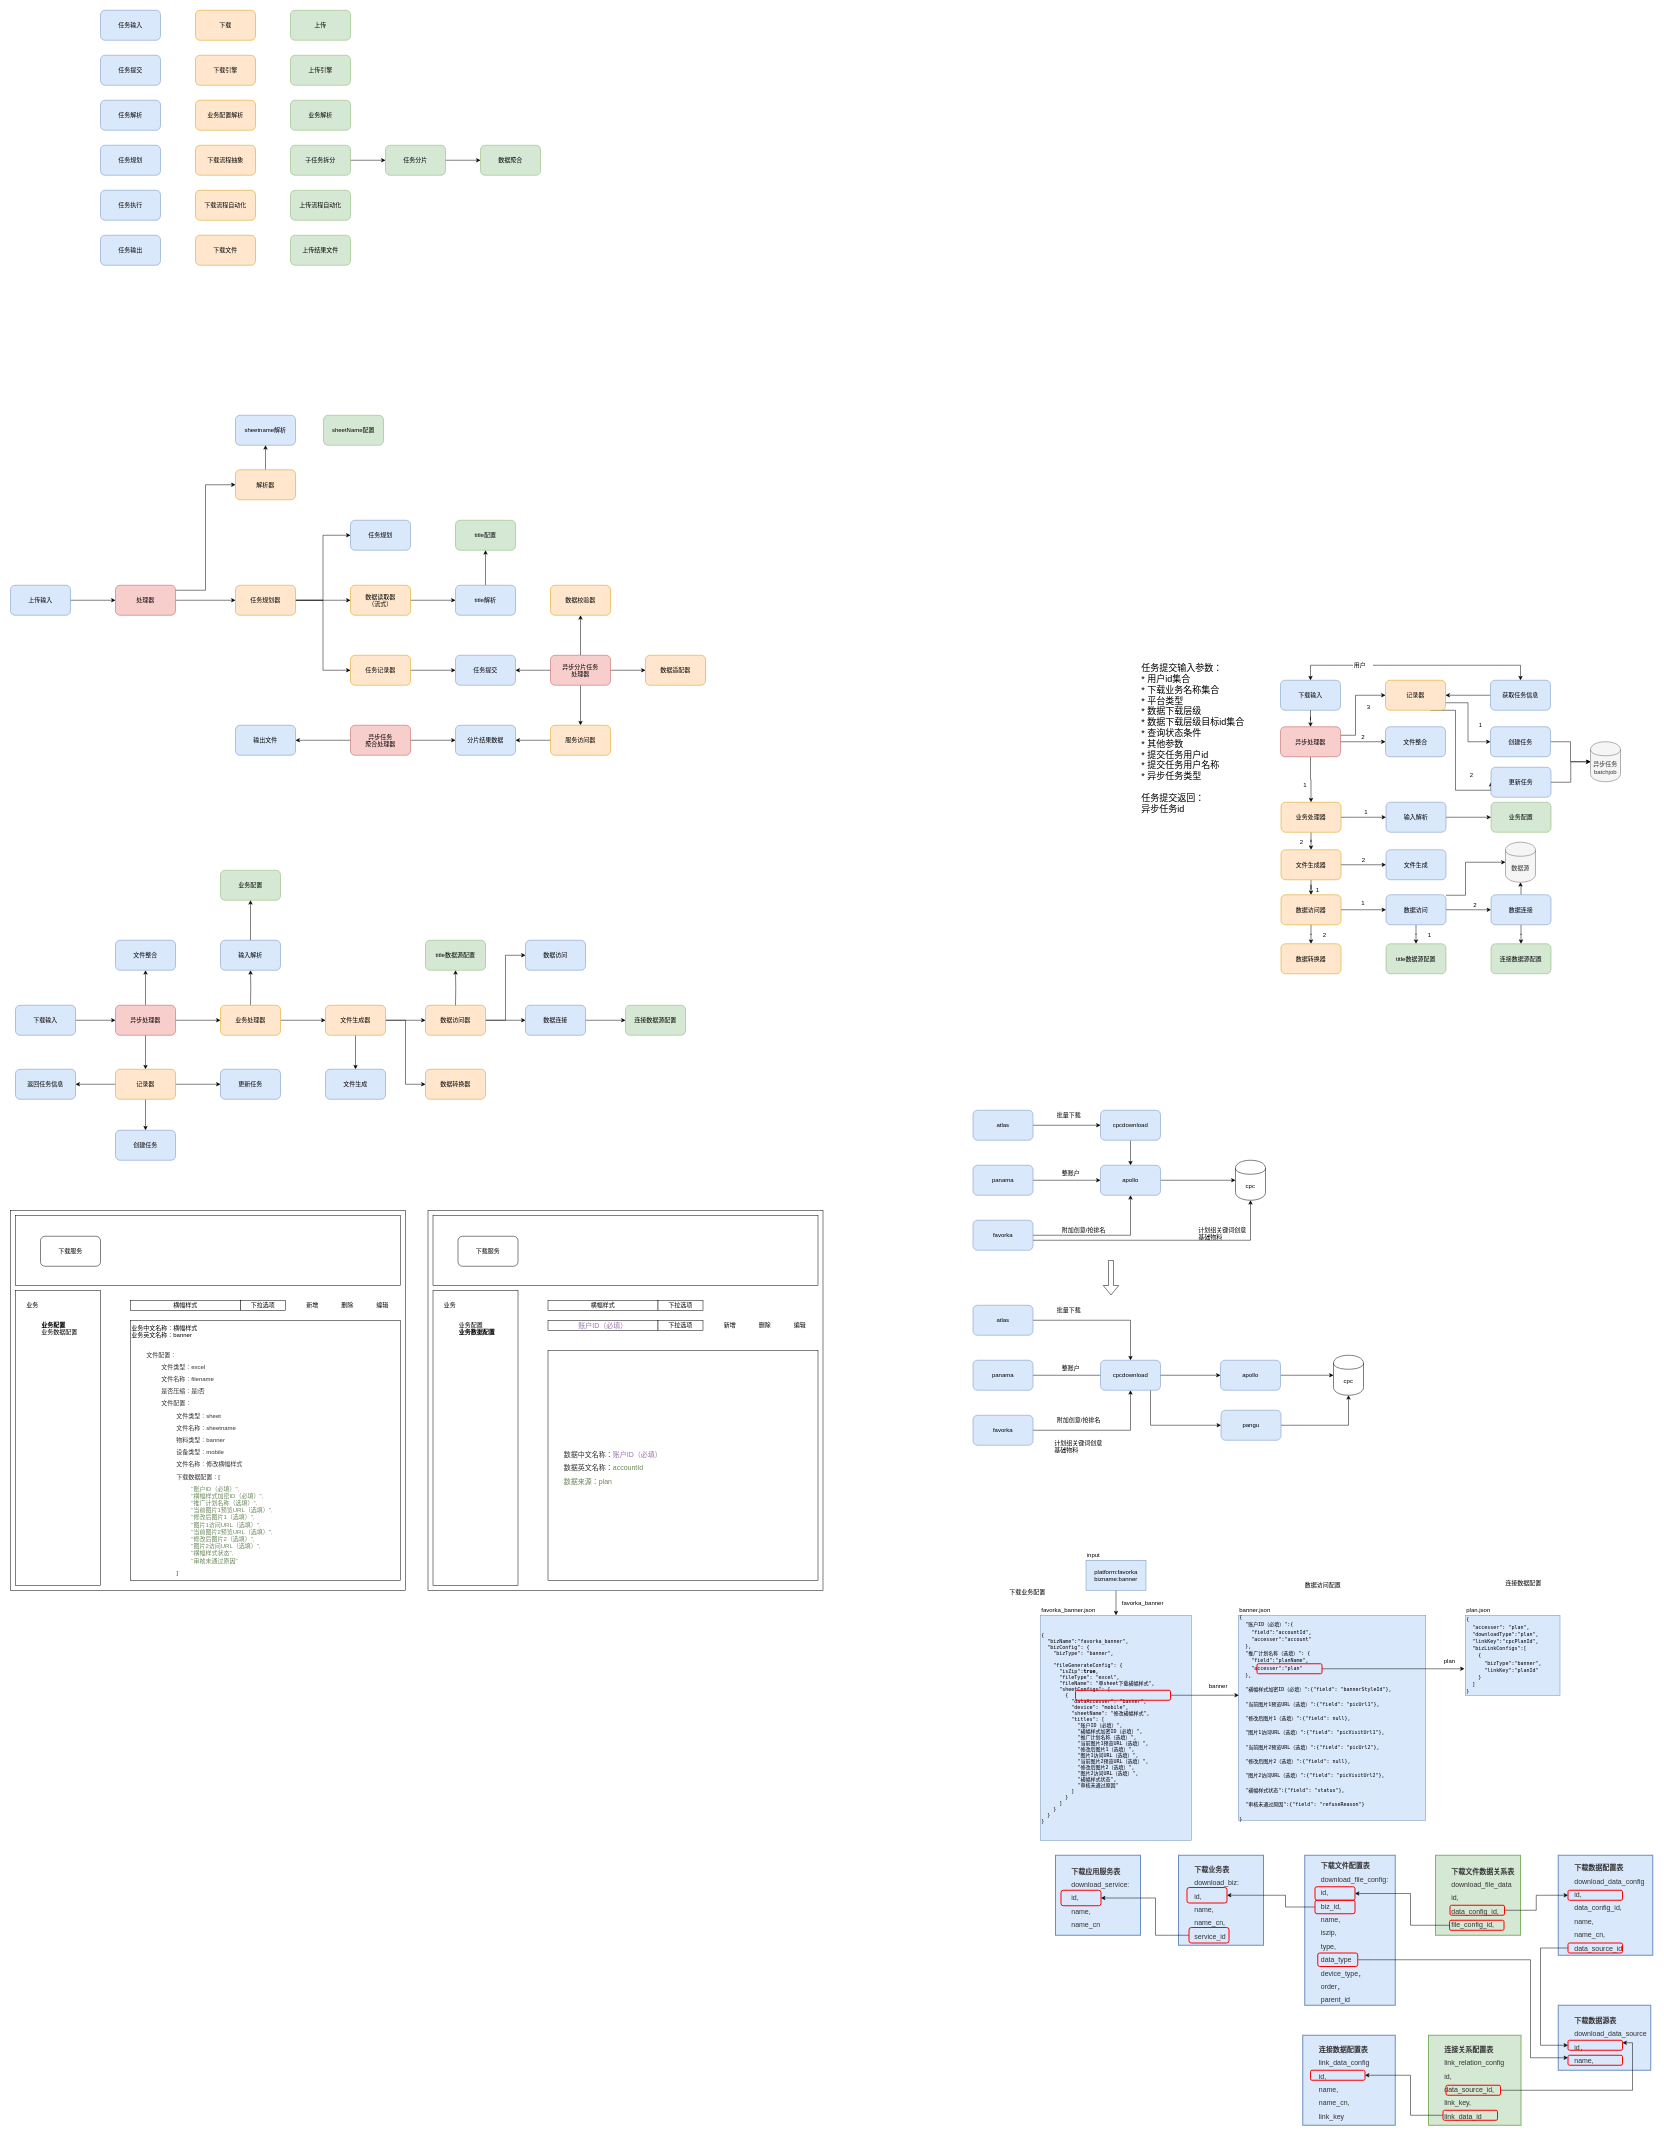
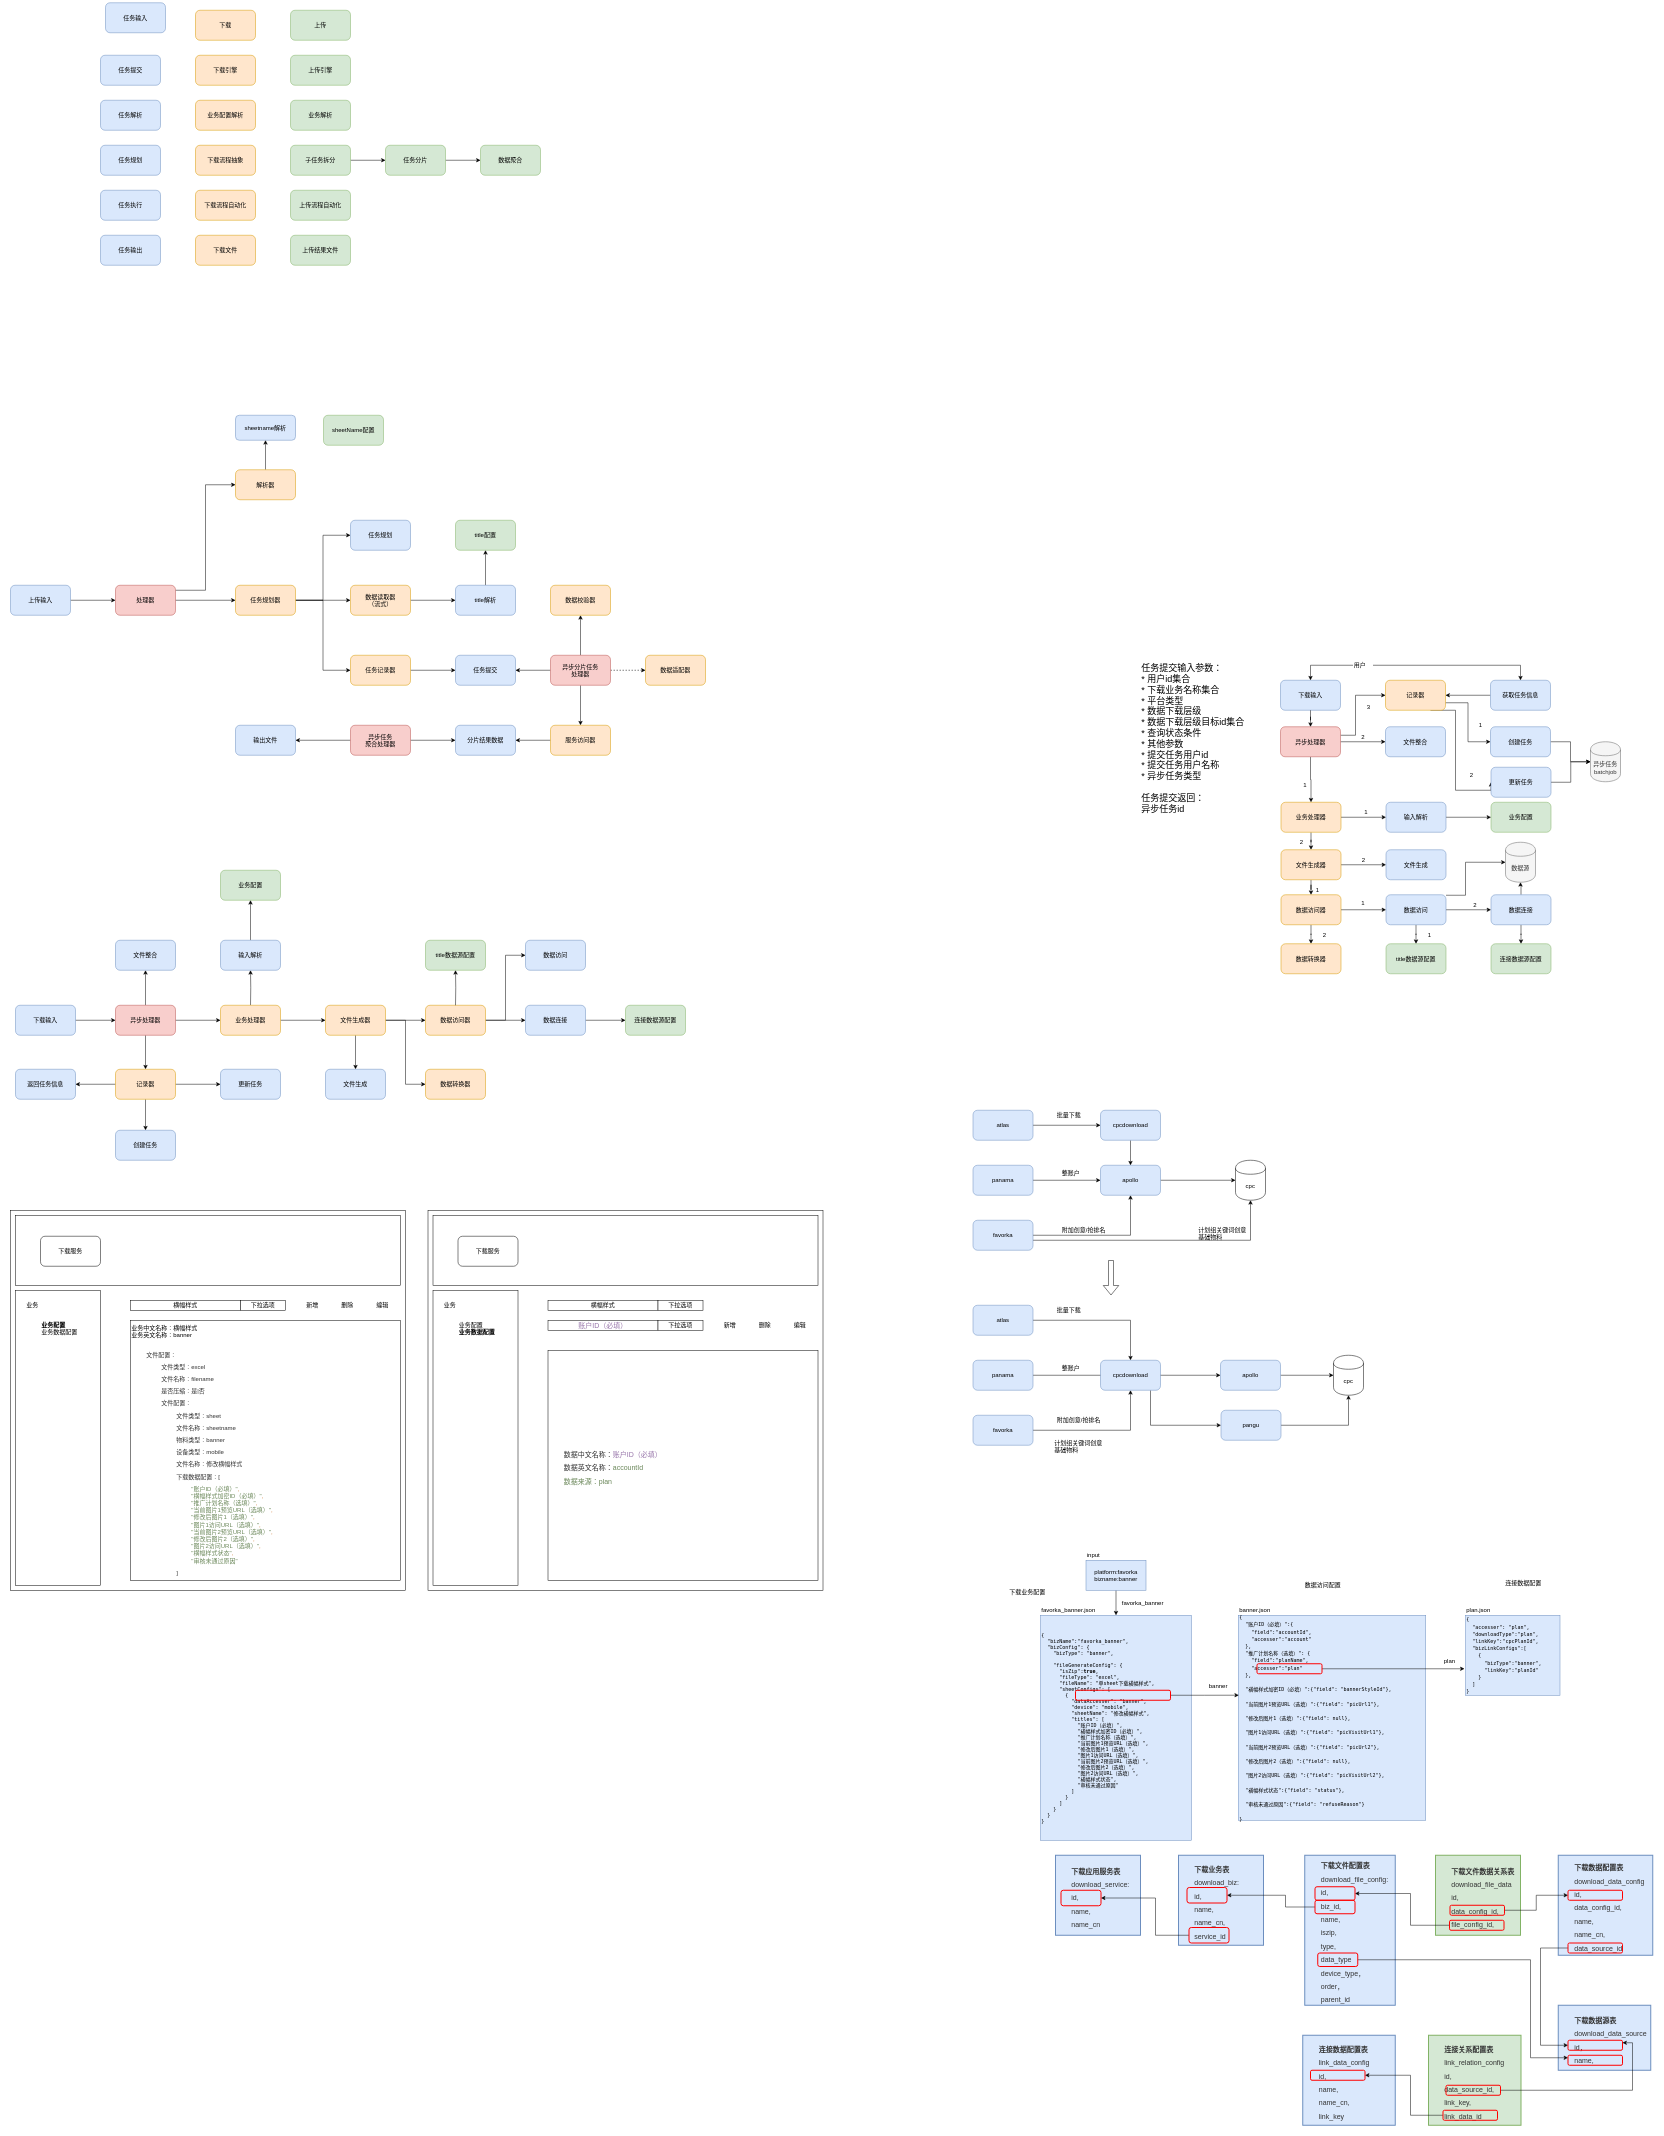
(130, 25) -> (135, 18)
(265, 430) -> (265, 428)
(626, 670) -> (626, 670)
